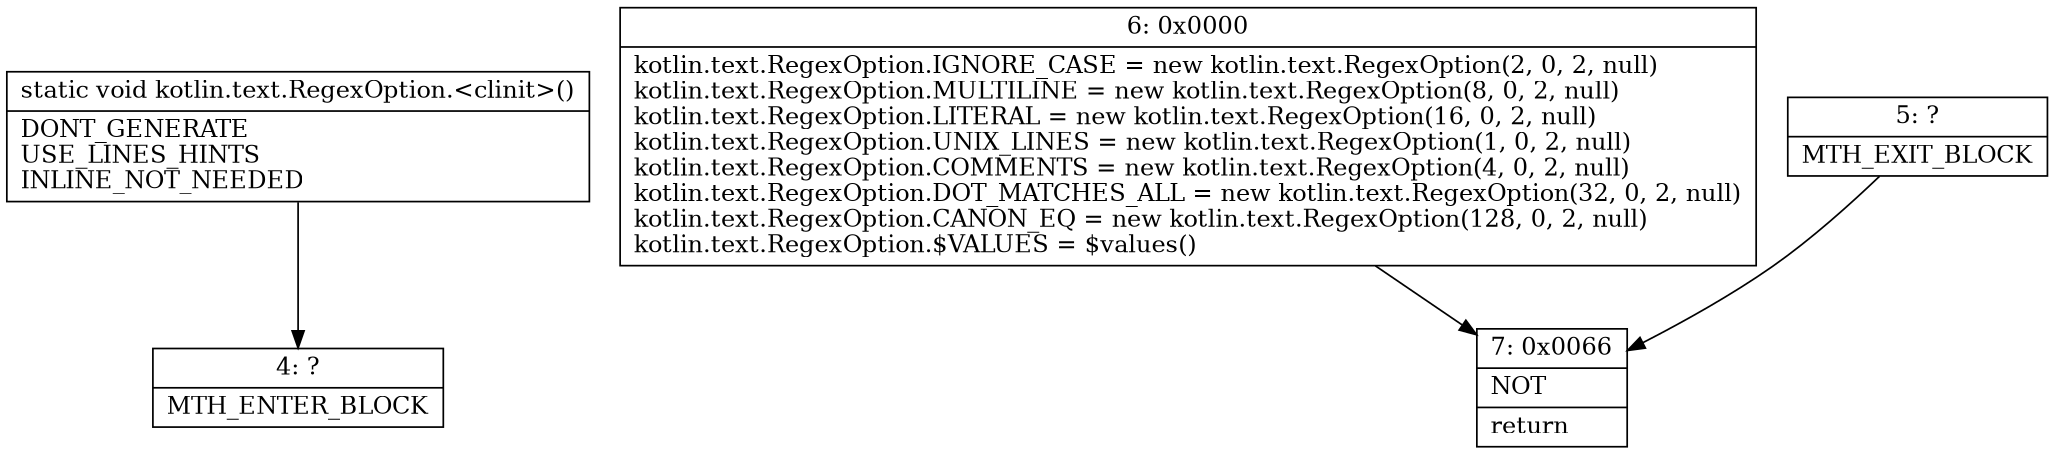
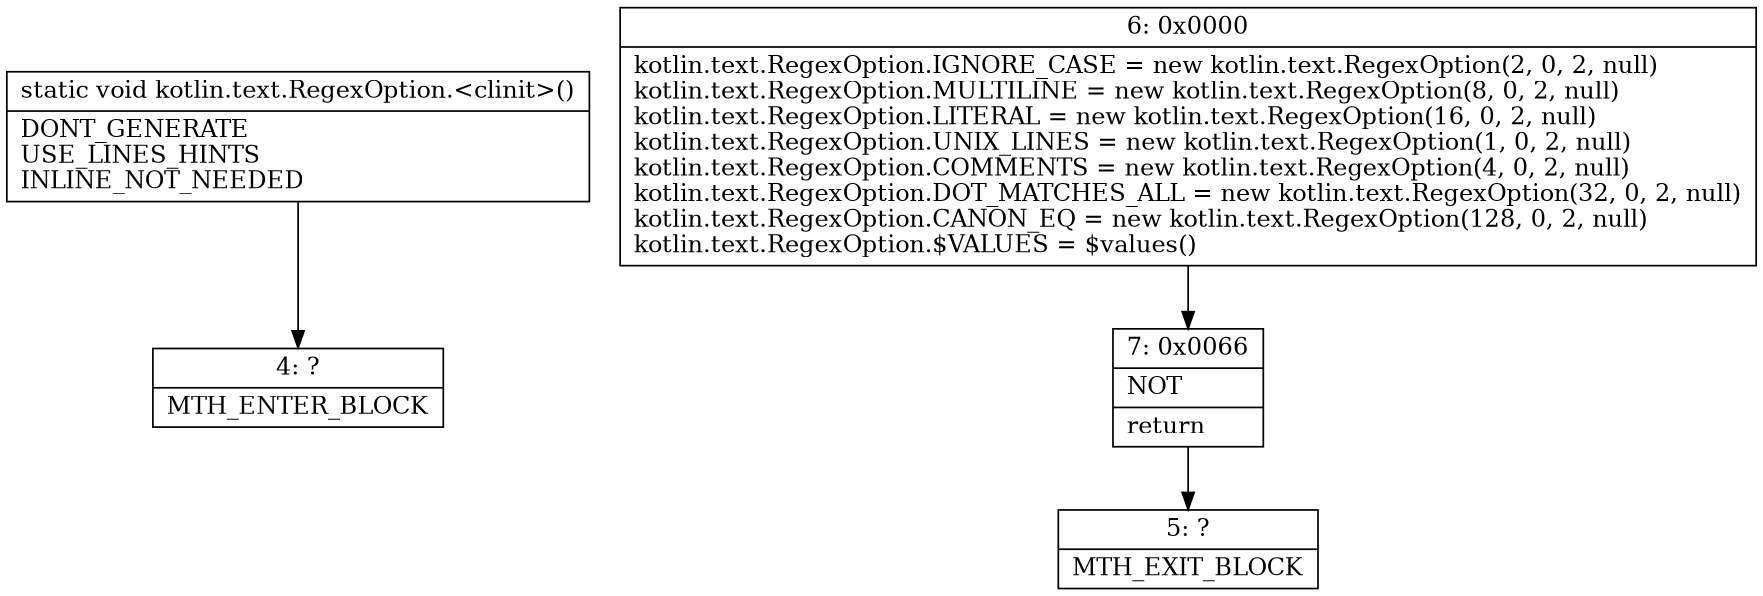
(1768, 269) -> (1188, 470)
